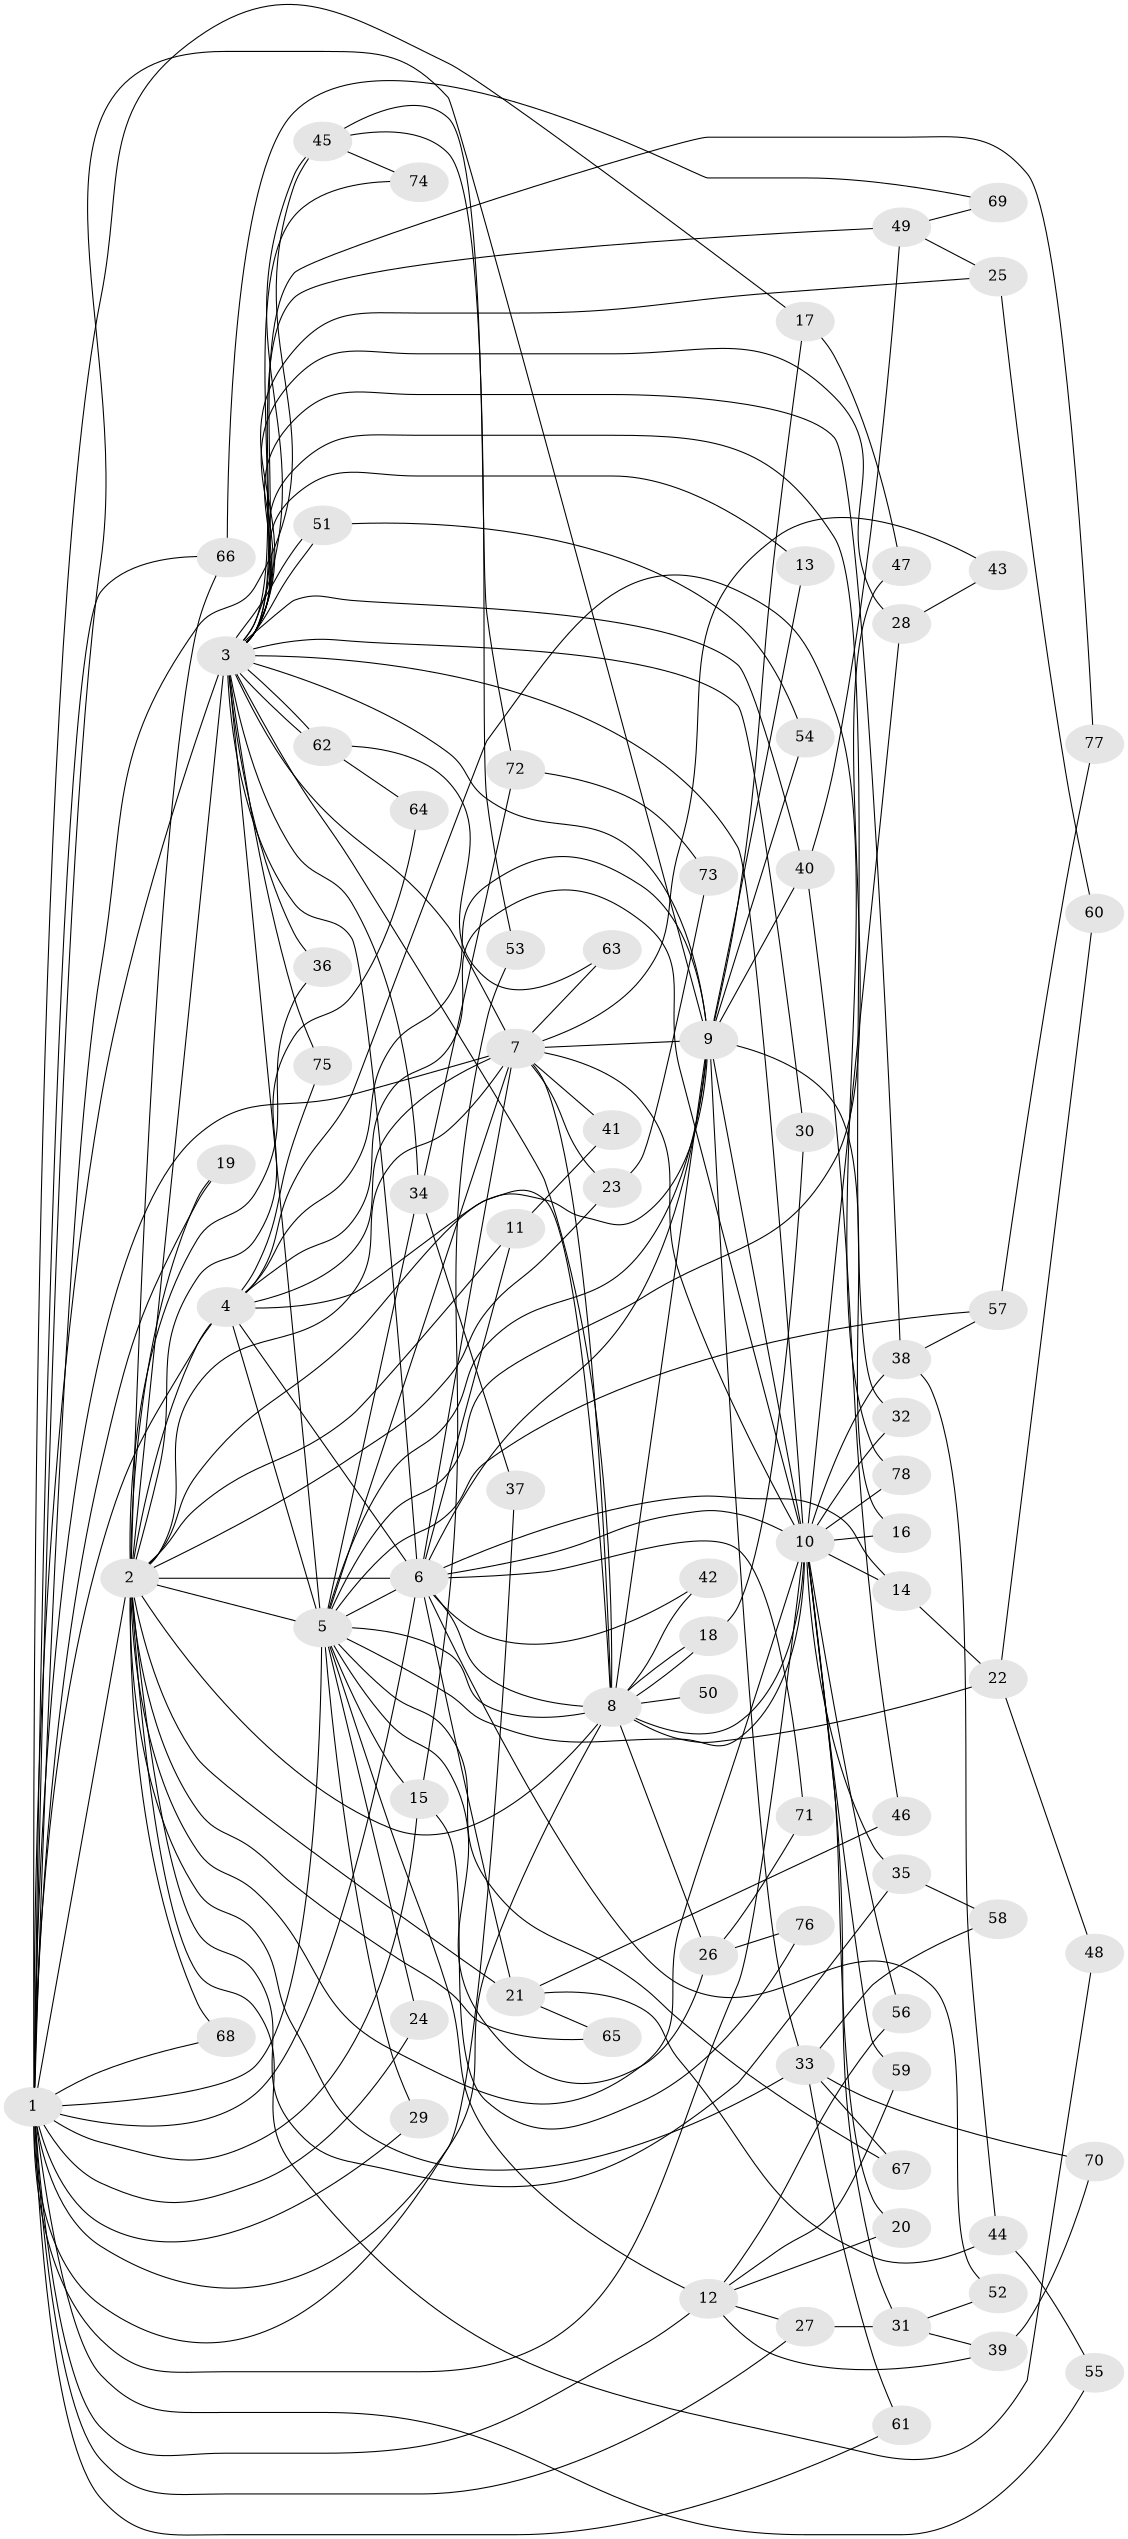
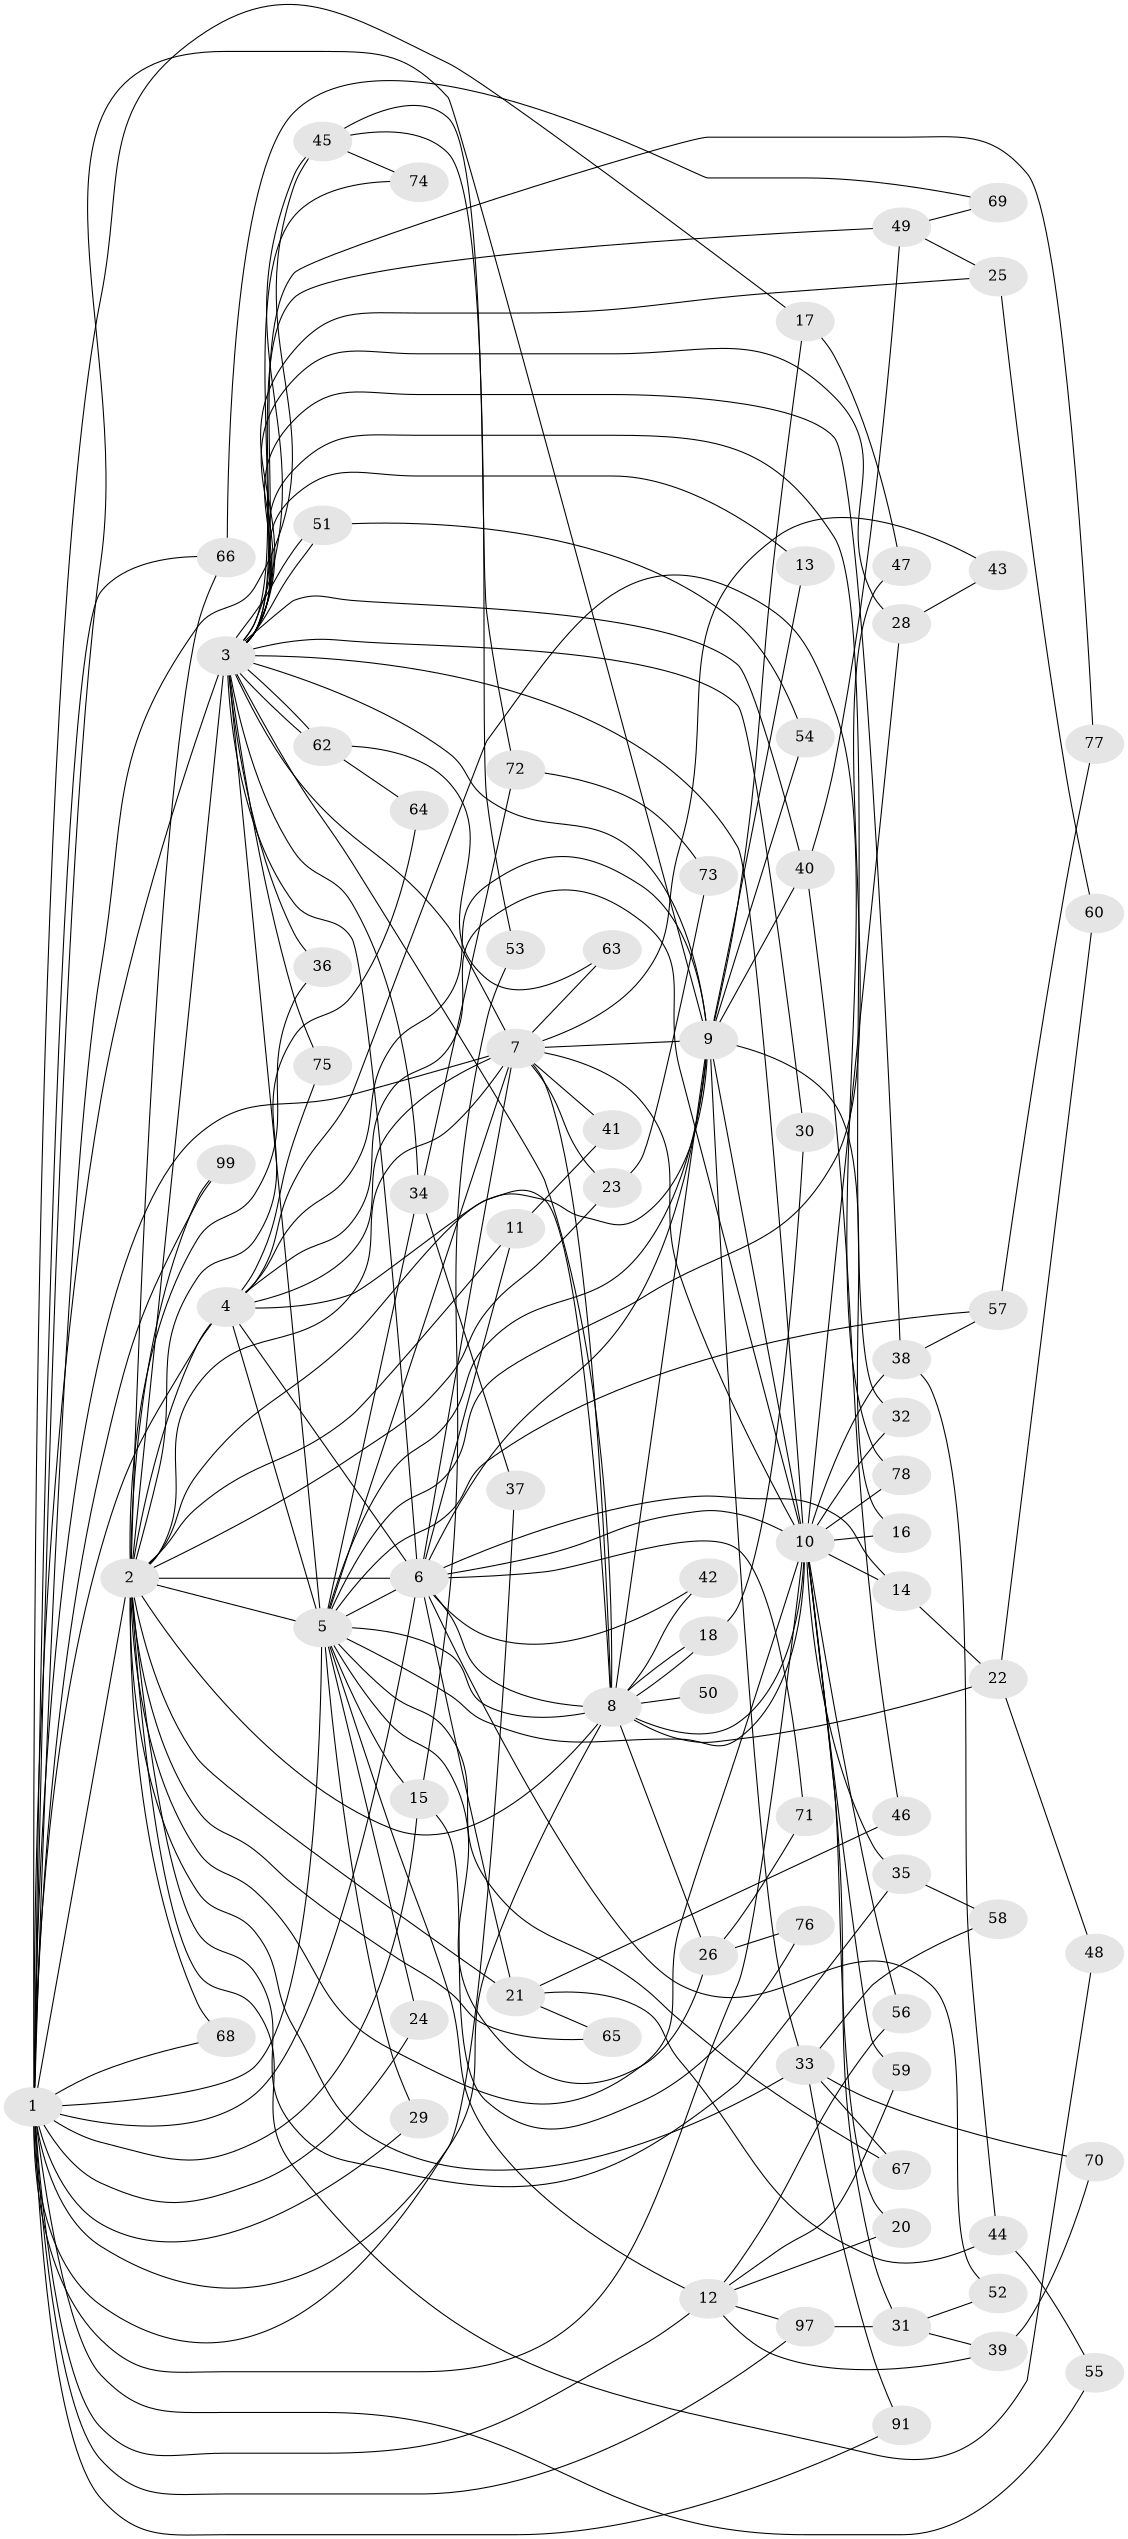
(226, 1164) -> (226, 1164)
(805, 2327) -> (805, 2327)
(902, 2425) -> (902, 2425)
